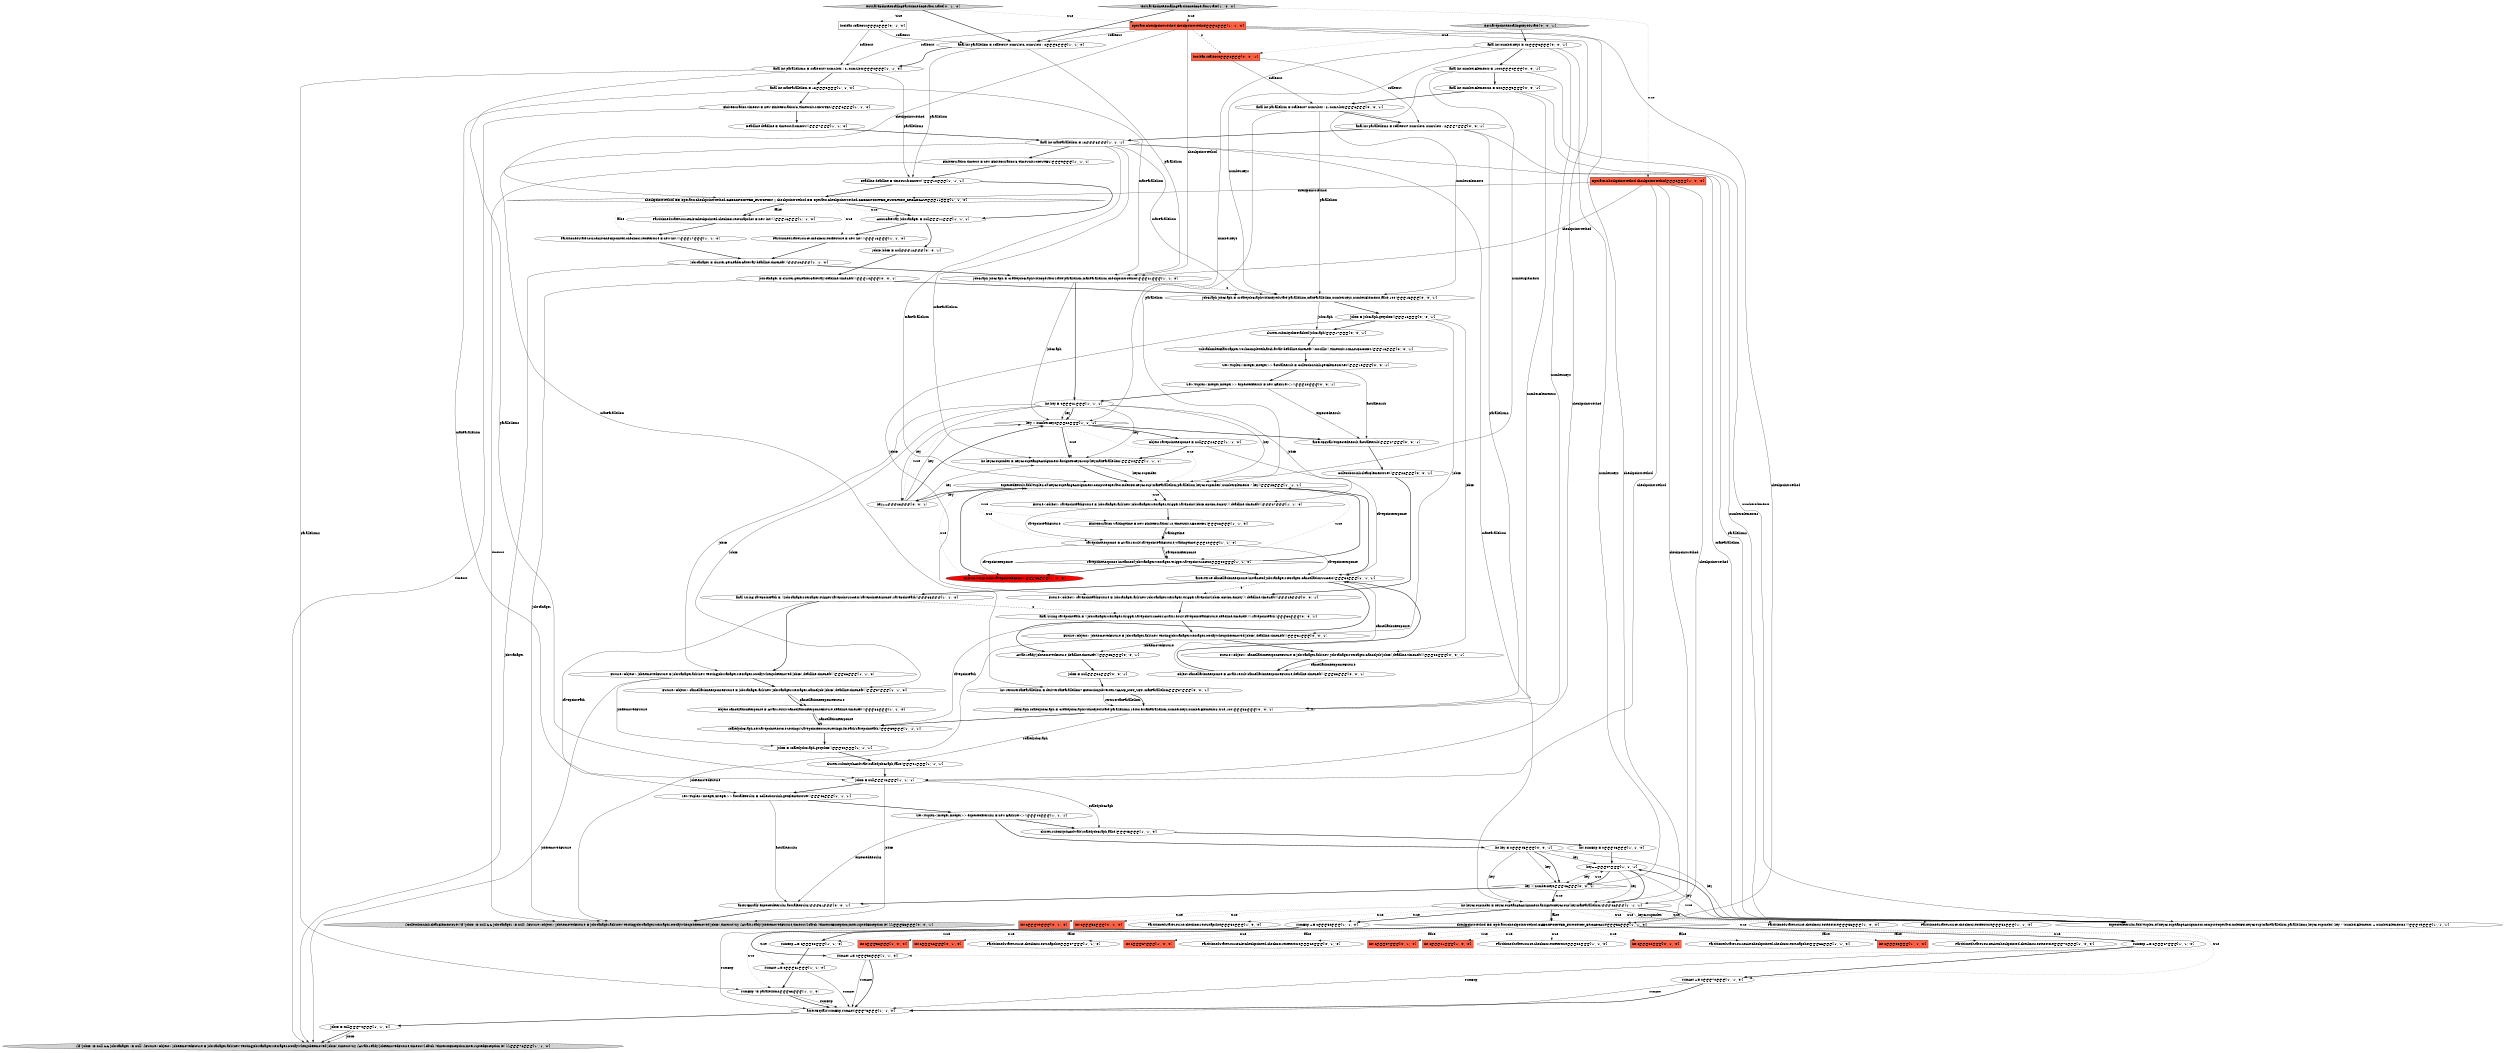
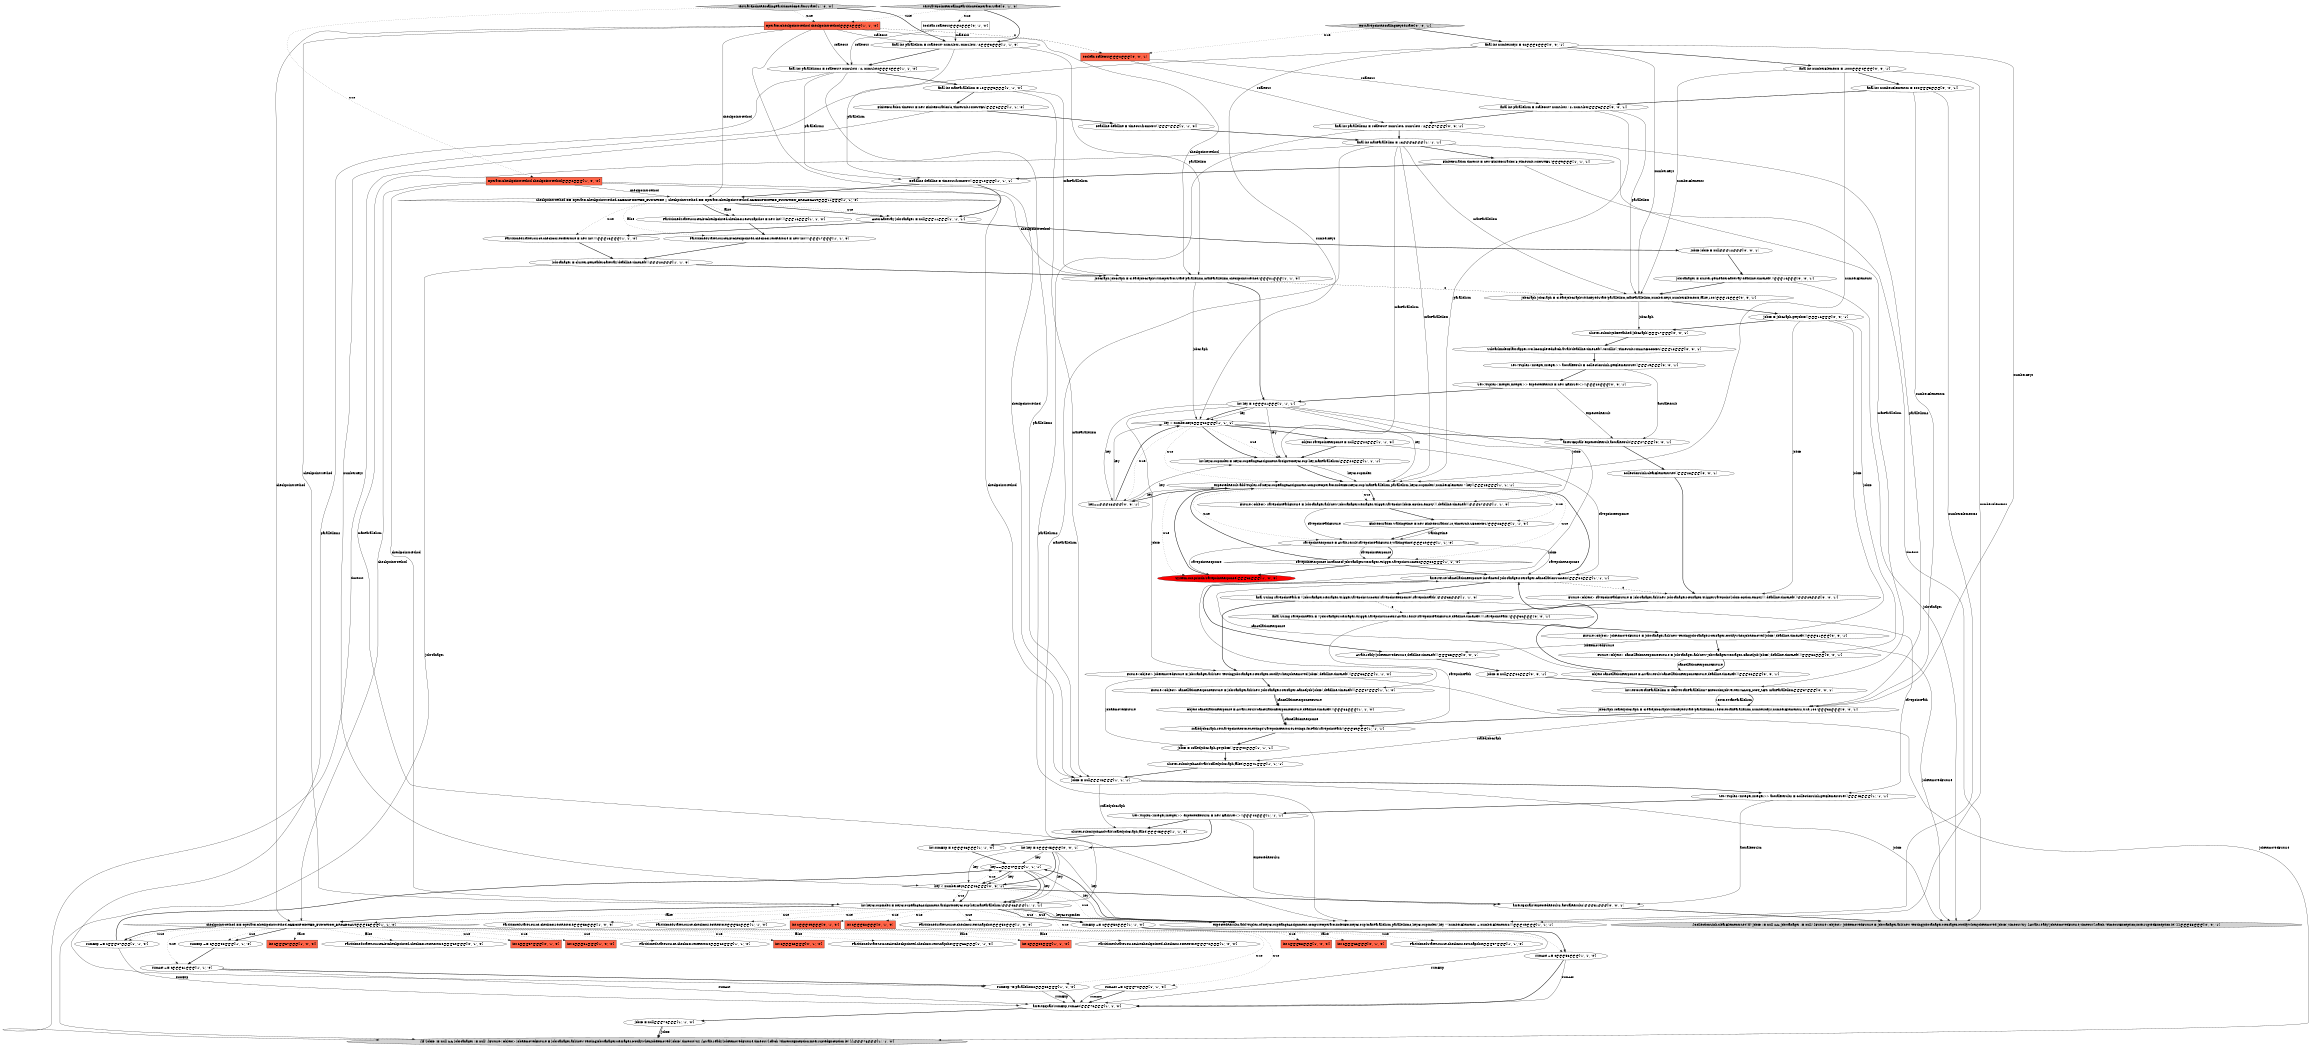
(1940, 962) -> (544, 886)
